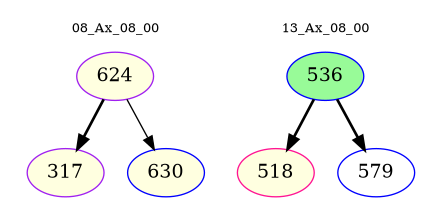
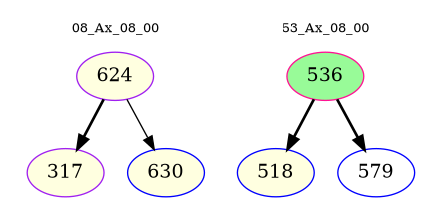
(326, 29) -> (326, 29)
(325, 76) -> (325, 76)
(276, 173) -> (276, 173)
